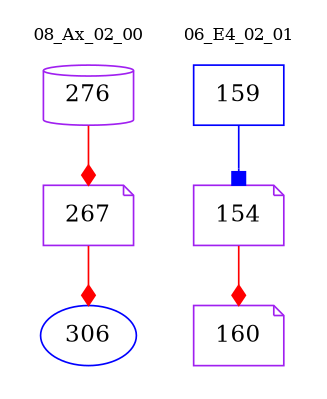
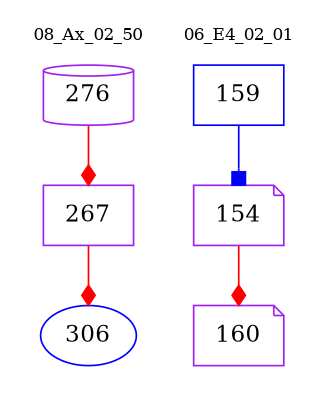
(88, 36) -> (88, 36)
(88, 215) -> (88, 215)
